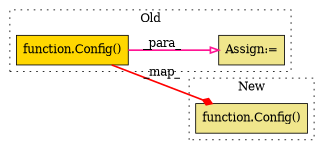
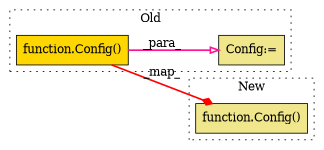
(252, 50) -> (252, 50)
